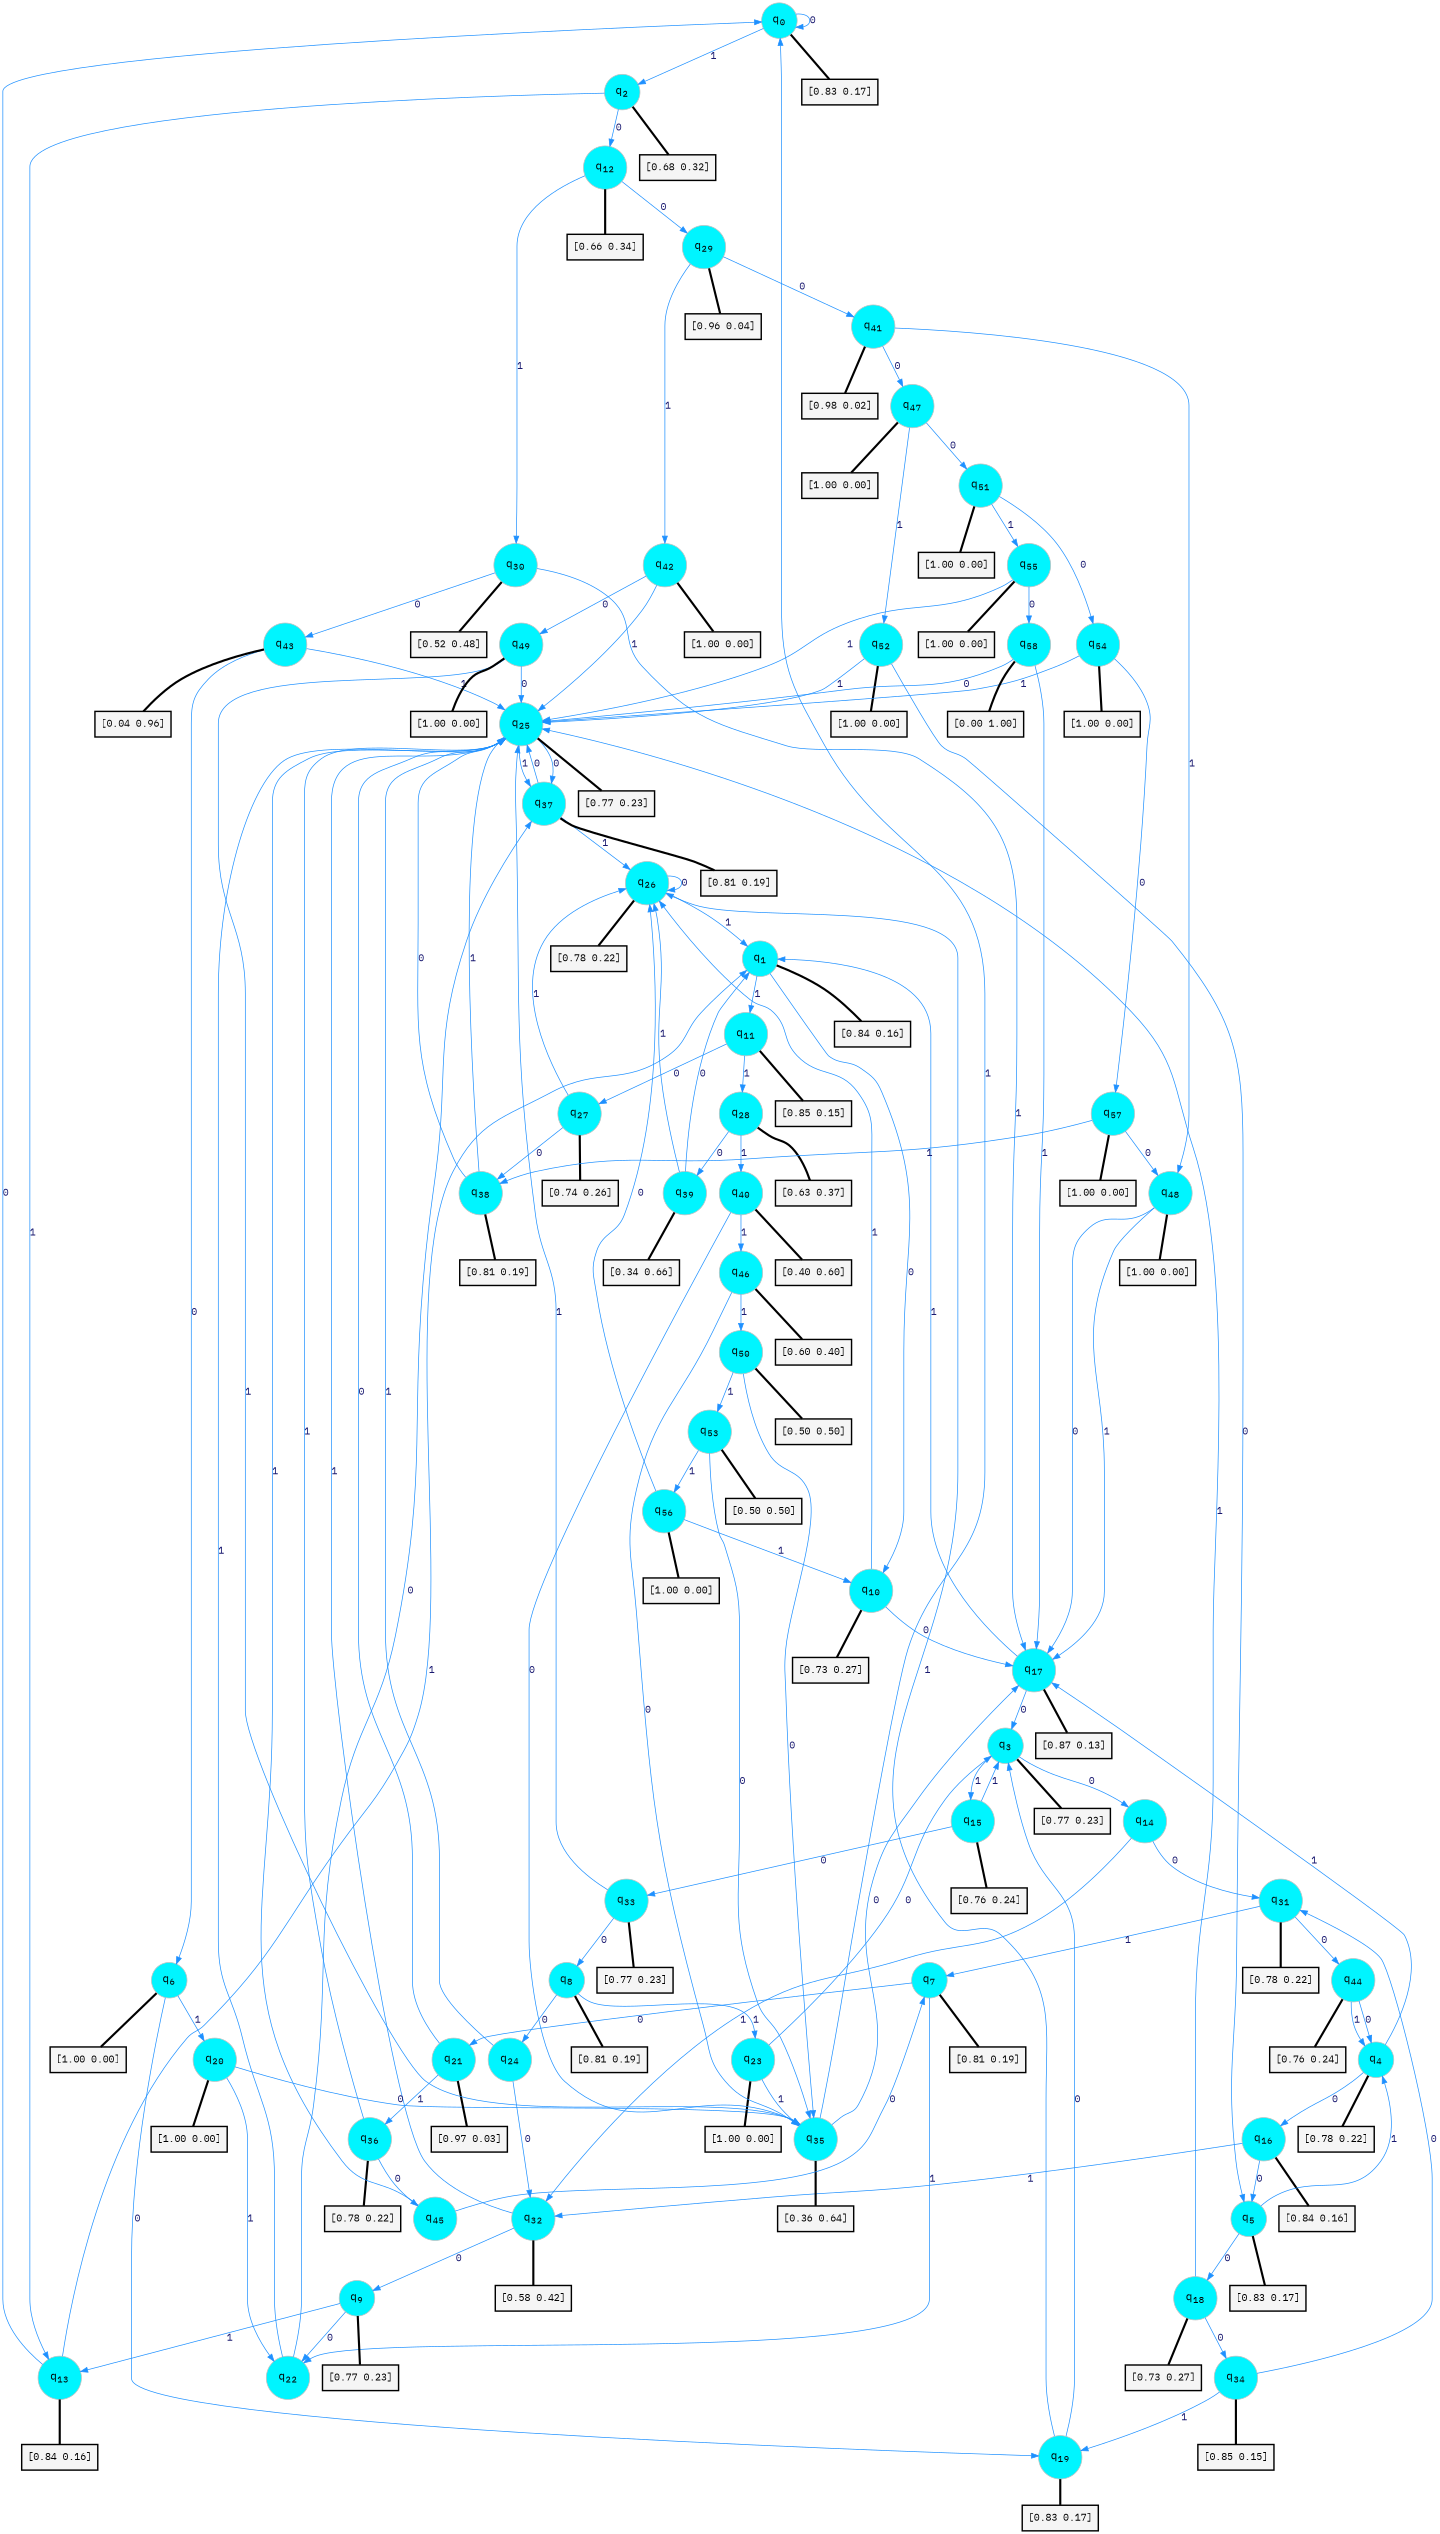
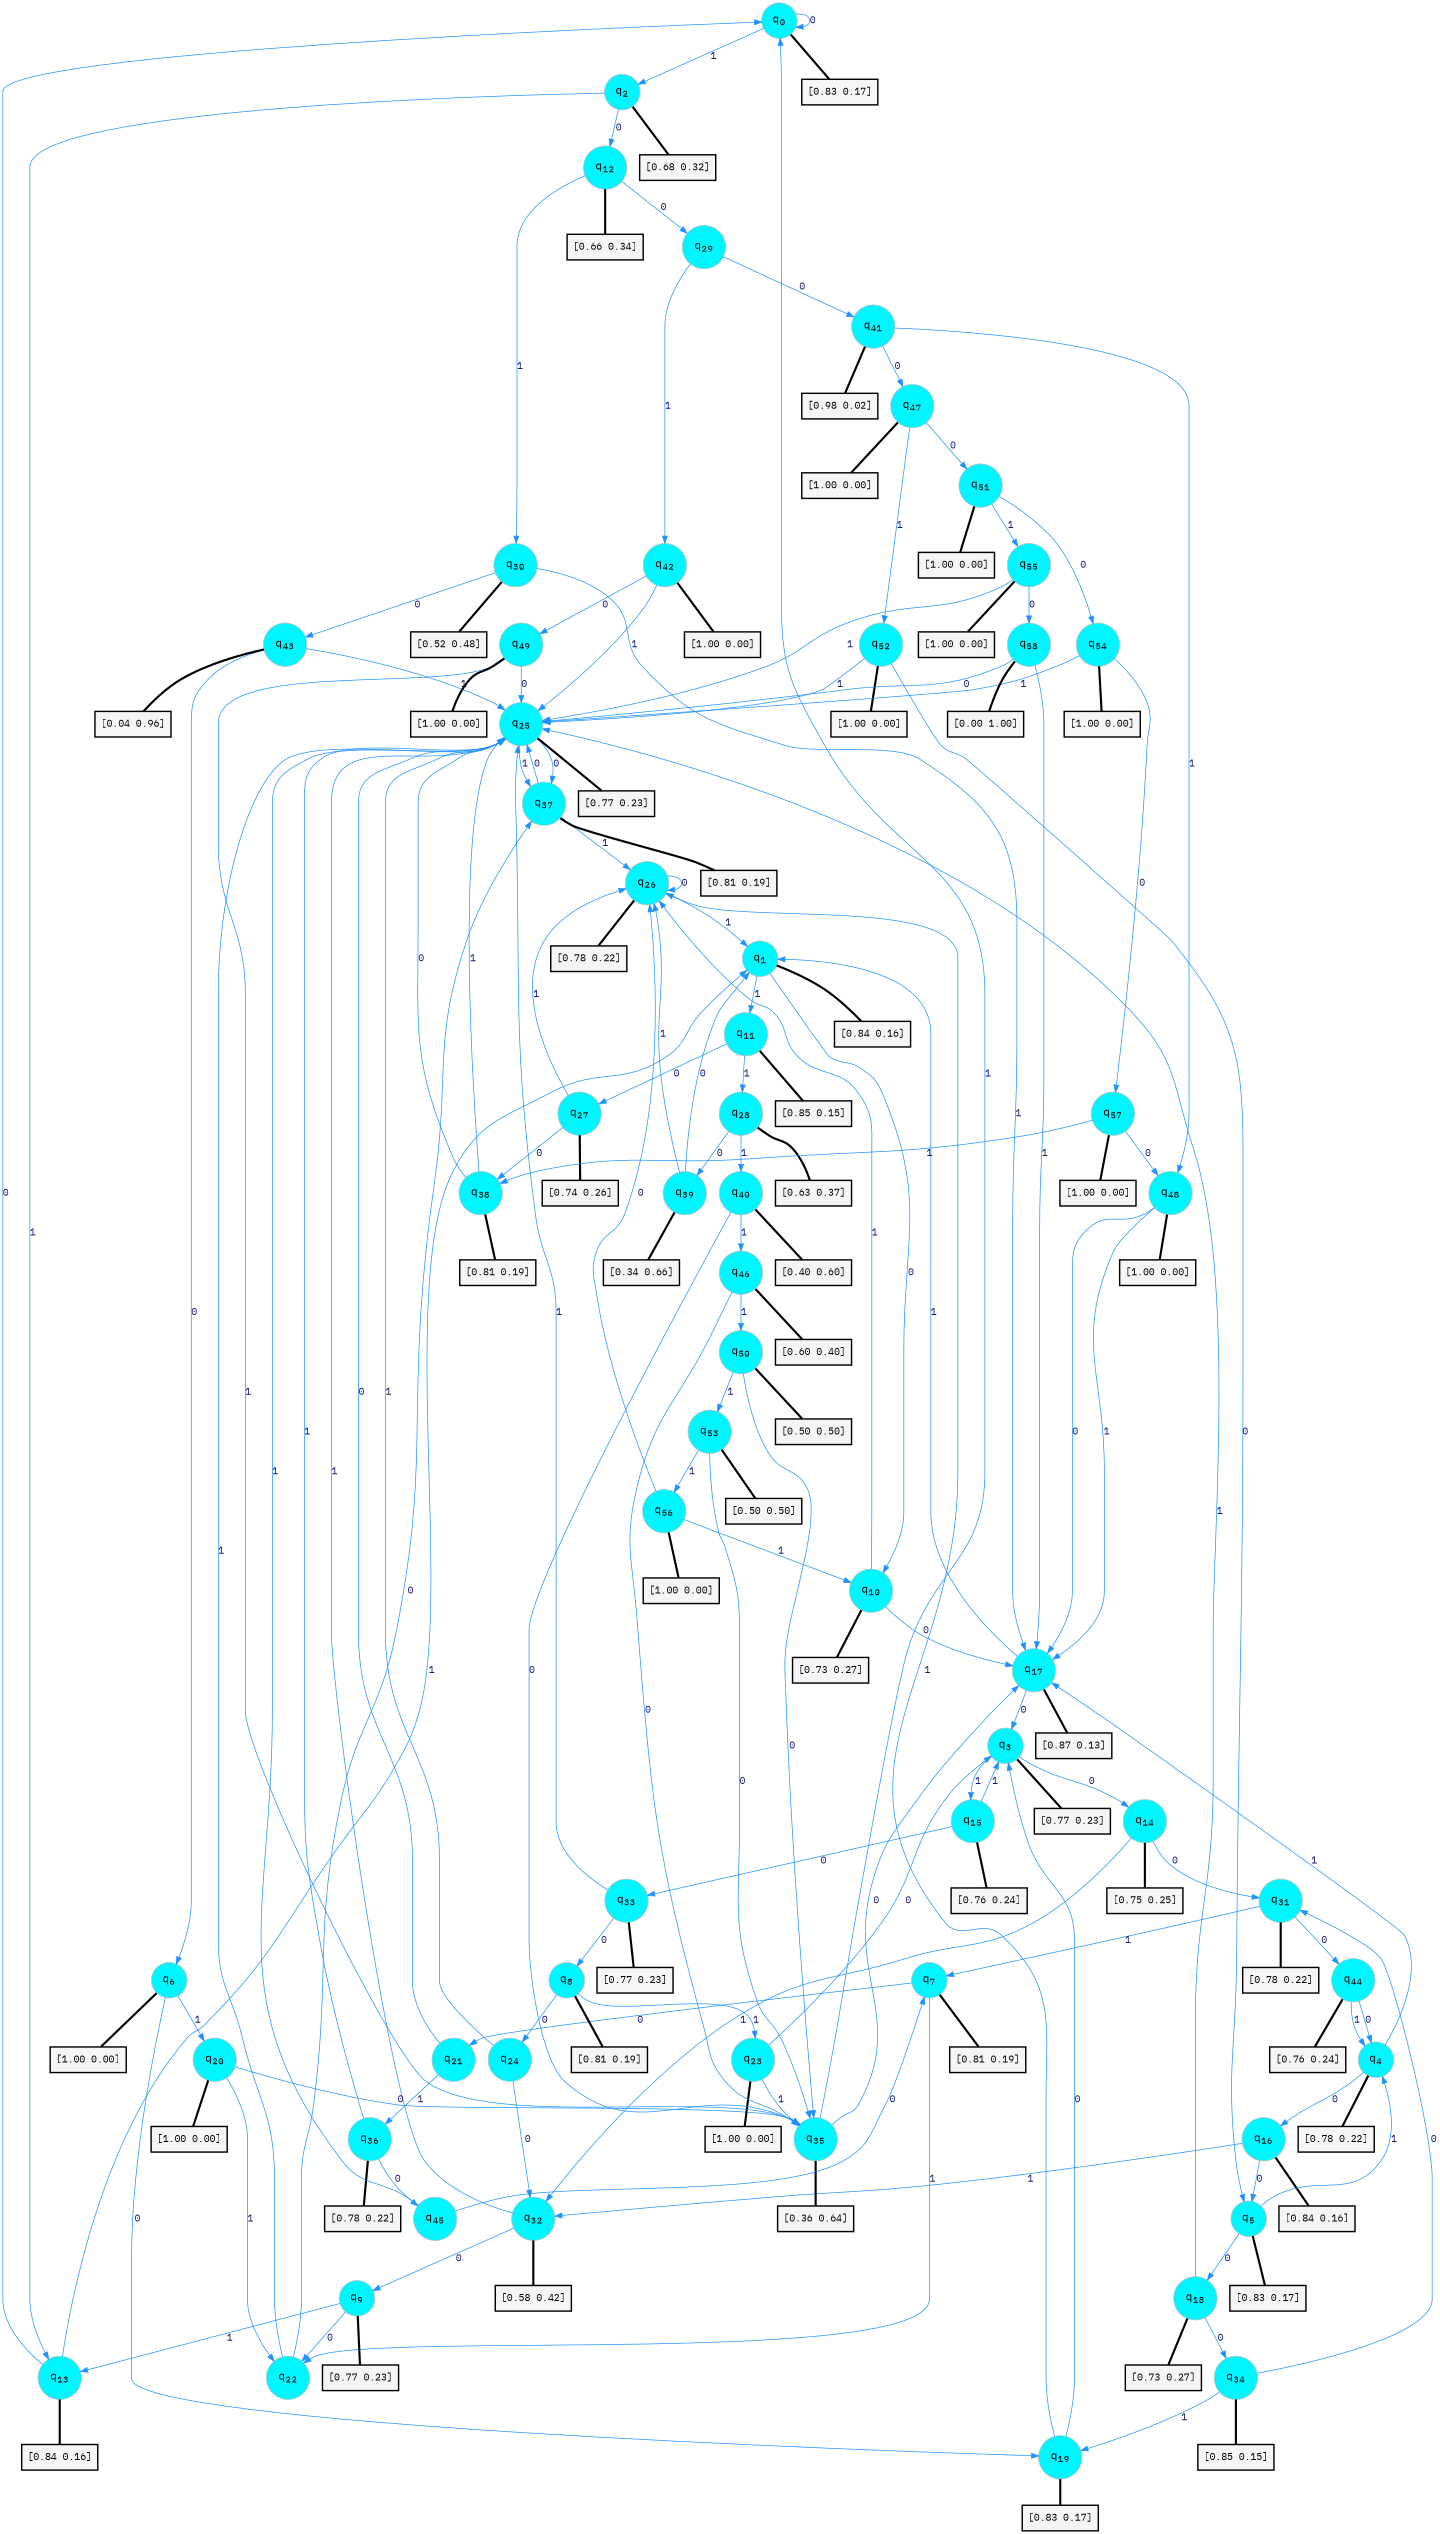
(723, 327) -> none
none -> (1145, 1901)
(469, 2139) -> none
